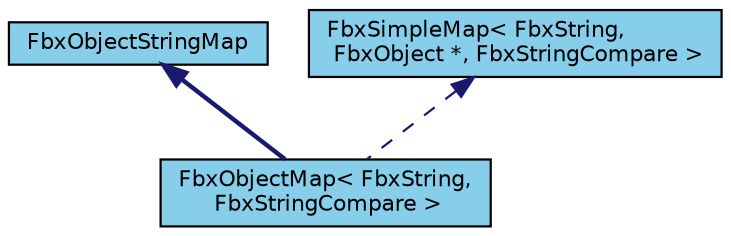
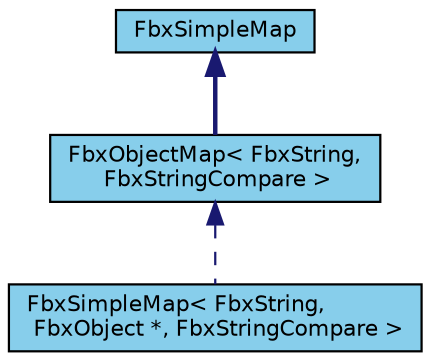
(138, 43) -> (215, 31)
(411, 125) -> (215, 255)
